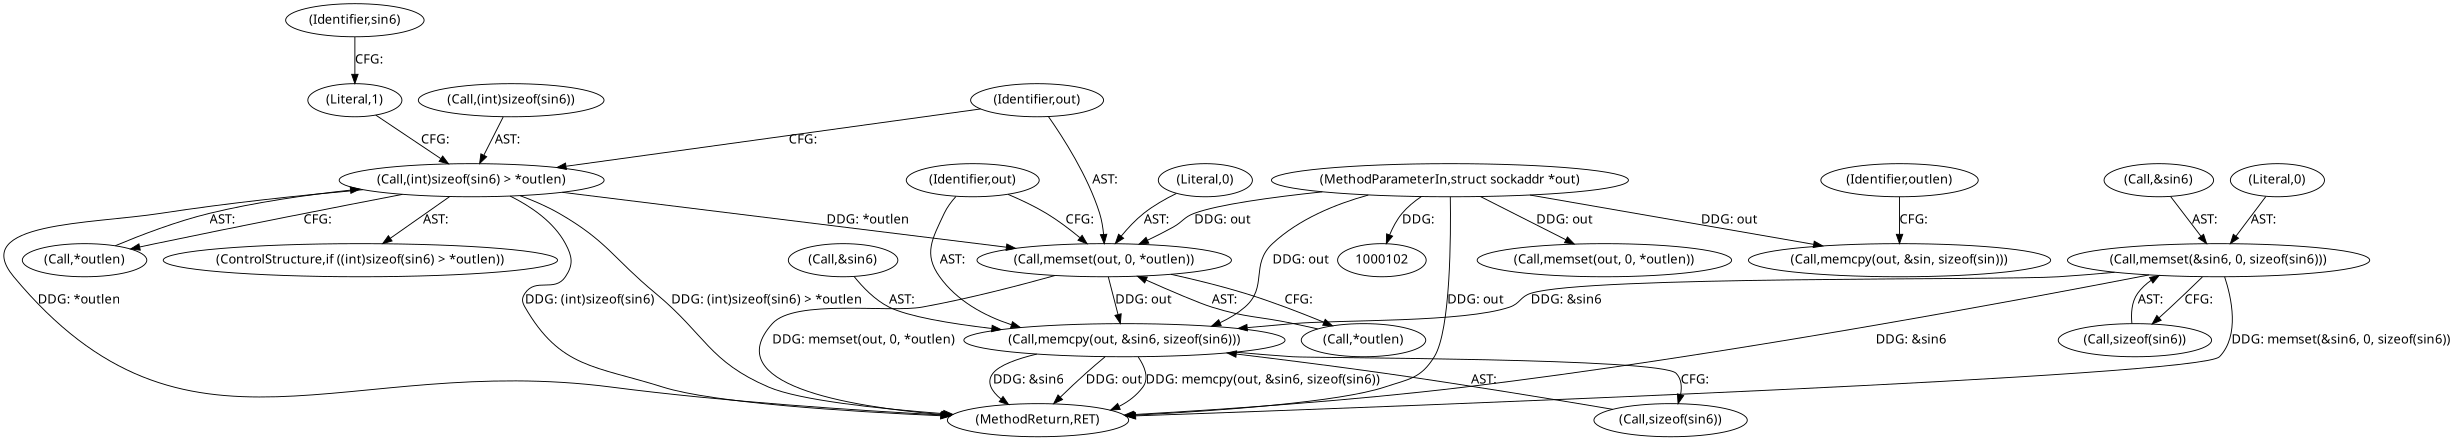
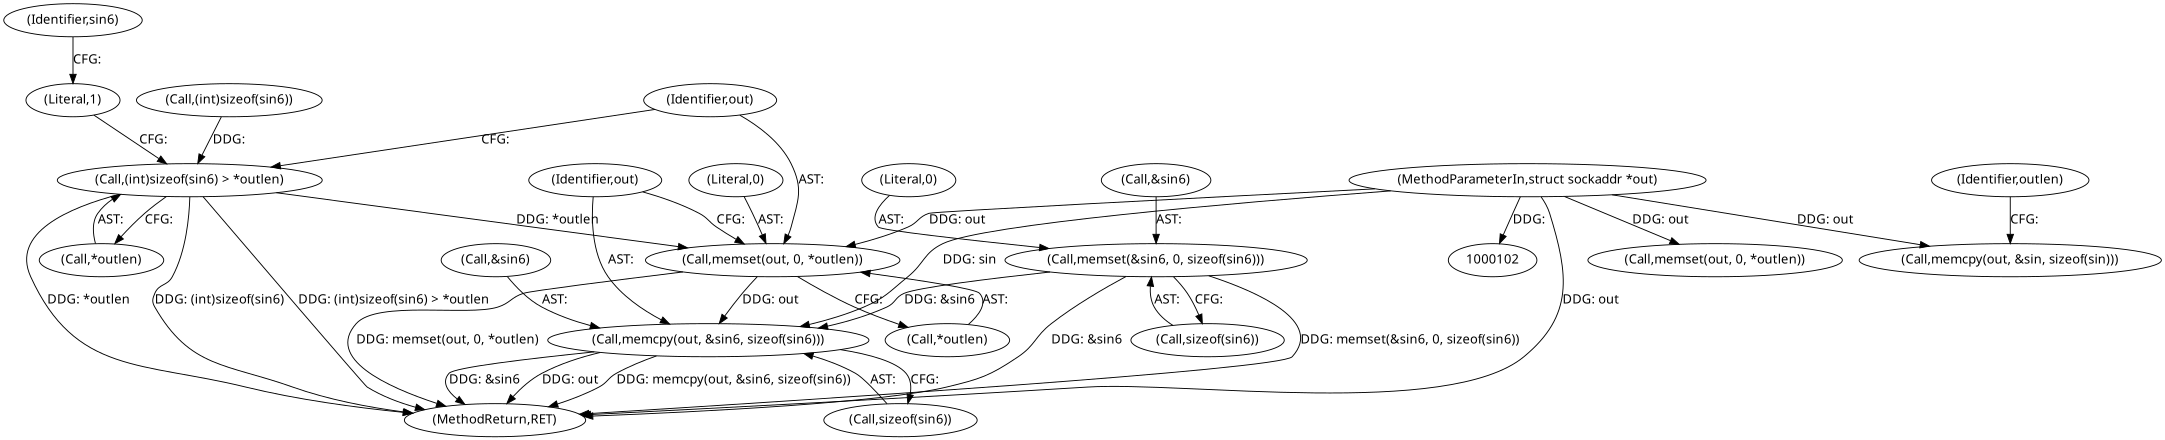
(509, 140) -> (231, 140)
(360, 260) -> none
(1301, 260) -> (970, 260)
